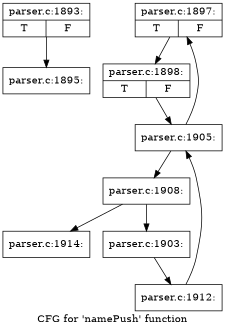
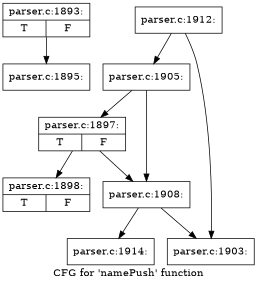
(162, 108) -> none
none -> (114, 164)
(161, 268) -> (208, 131)
